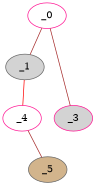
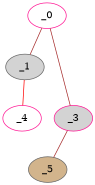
(35, 144) -> (61, 144)
